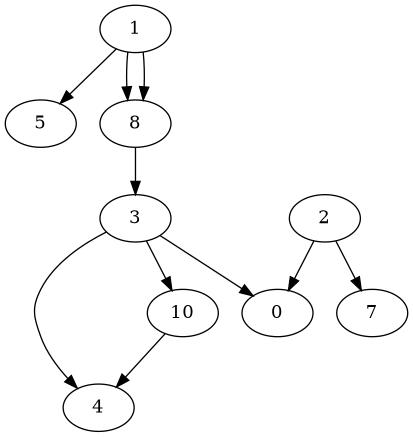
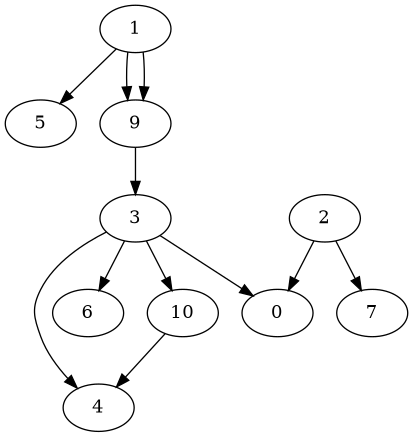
(135, 124) -> (135, 124)
none -> (88, 313)
